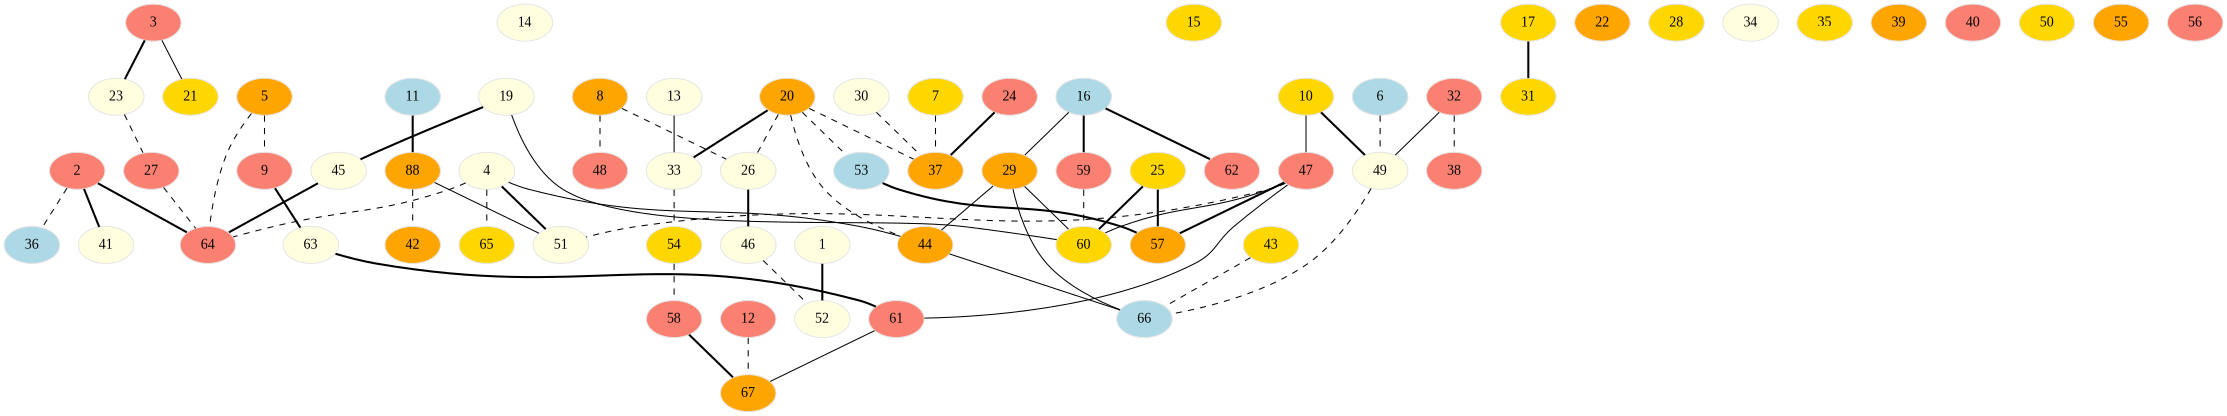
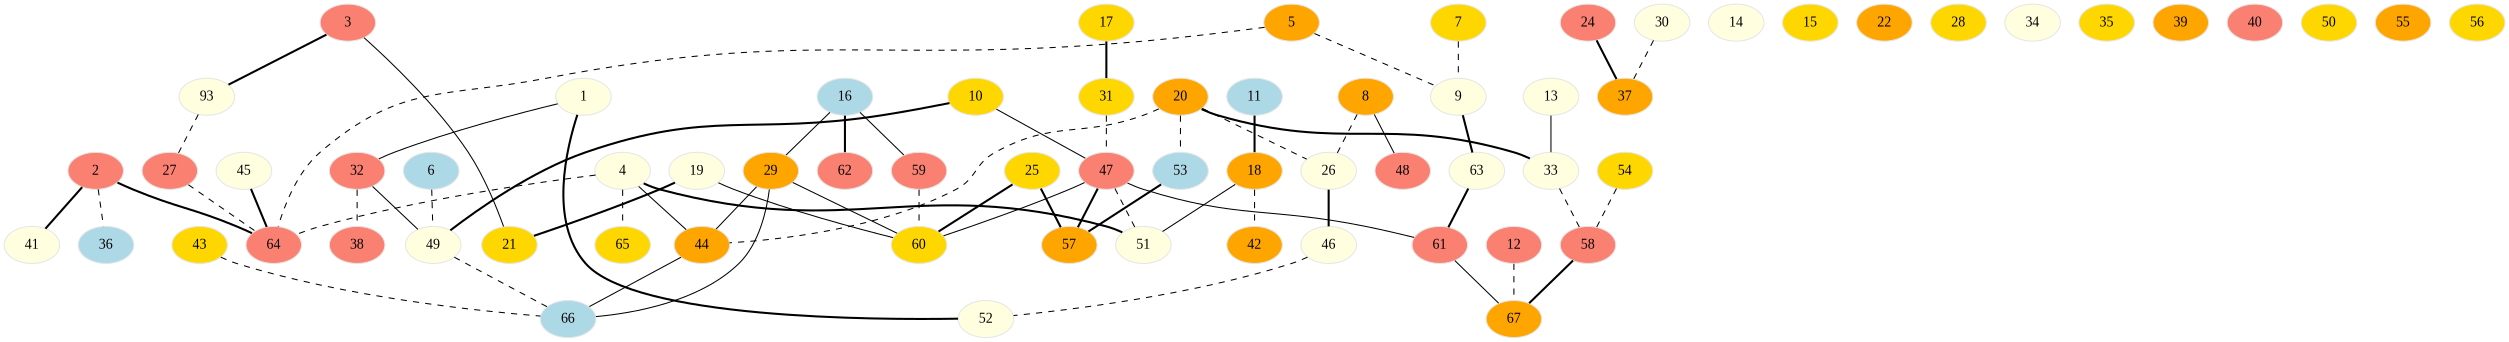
(2195, 23) -> (2477, 23)
(116, 97) -> (207, 97)
none -> (467, 128)
(421, 133) -> (605, 211)
(600, 134) -> (1381, 127)
(861, 134) -> none
(936, 134) -> (1458, 60)
(1084, 134) -> (882, 134)
none -> (1106, 134)
(264, 171) -> (1458, 97)
(413, 171) -> (1255, 171)
(674, 204) -> (1570, 208)
